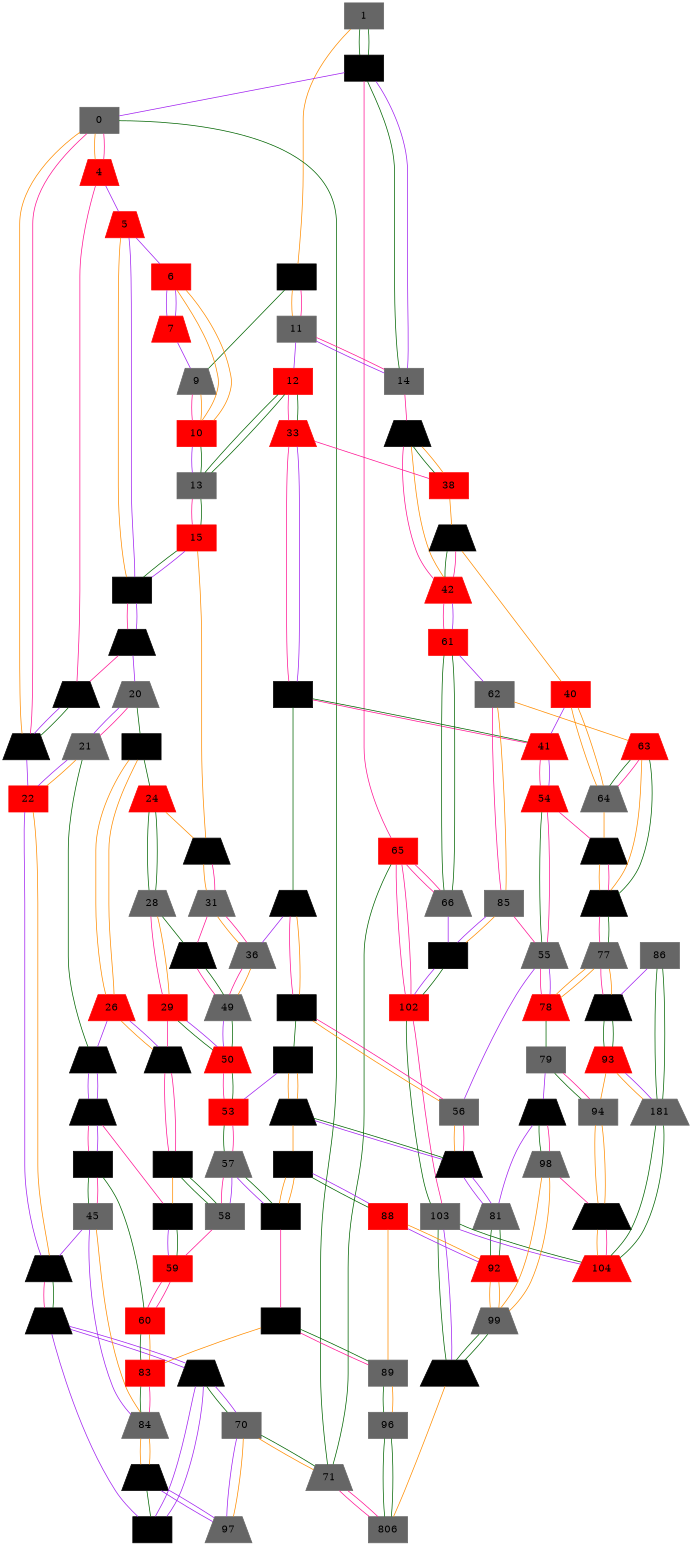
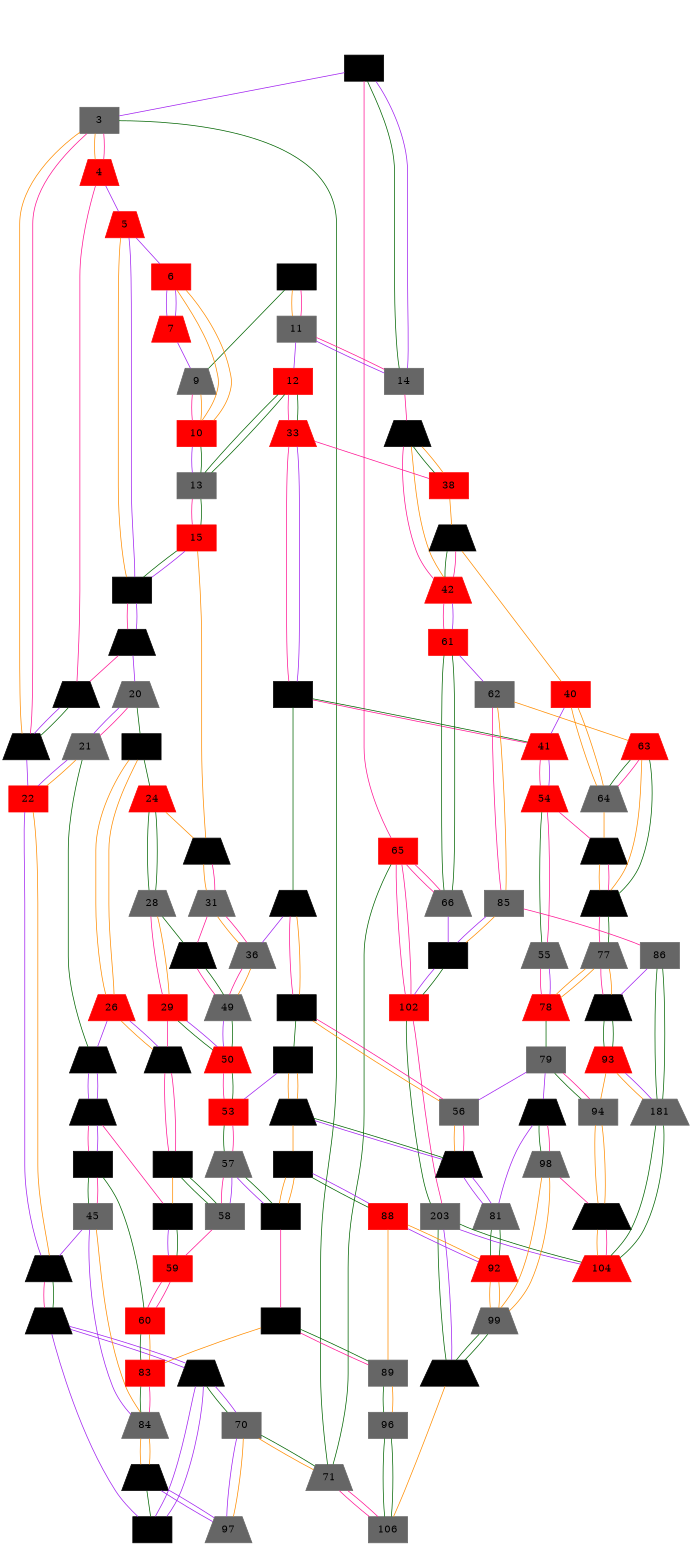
(364, 16) -> none
(99, 120) -> (99, 120)
(524, 930) -> (582, 925)
(496, 1032) -> (503, 1086)
(440, 1217) -> (440, 1217)
(388, 1530) -> (388, 1530)
